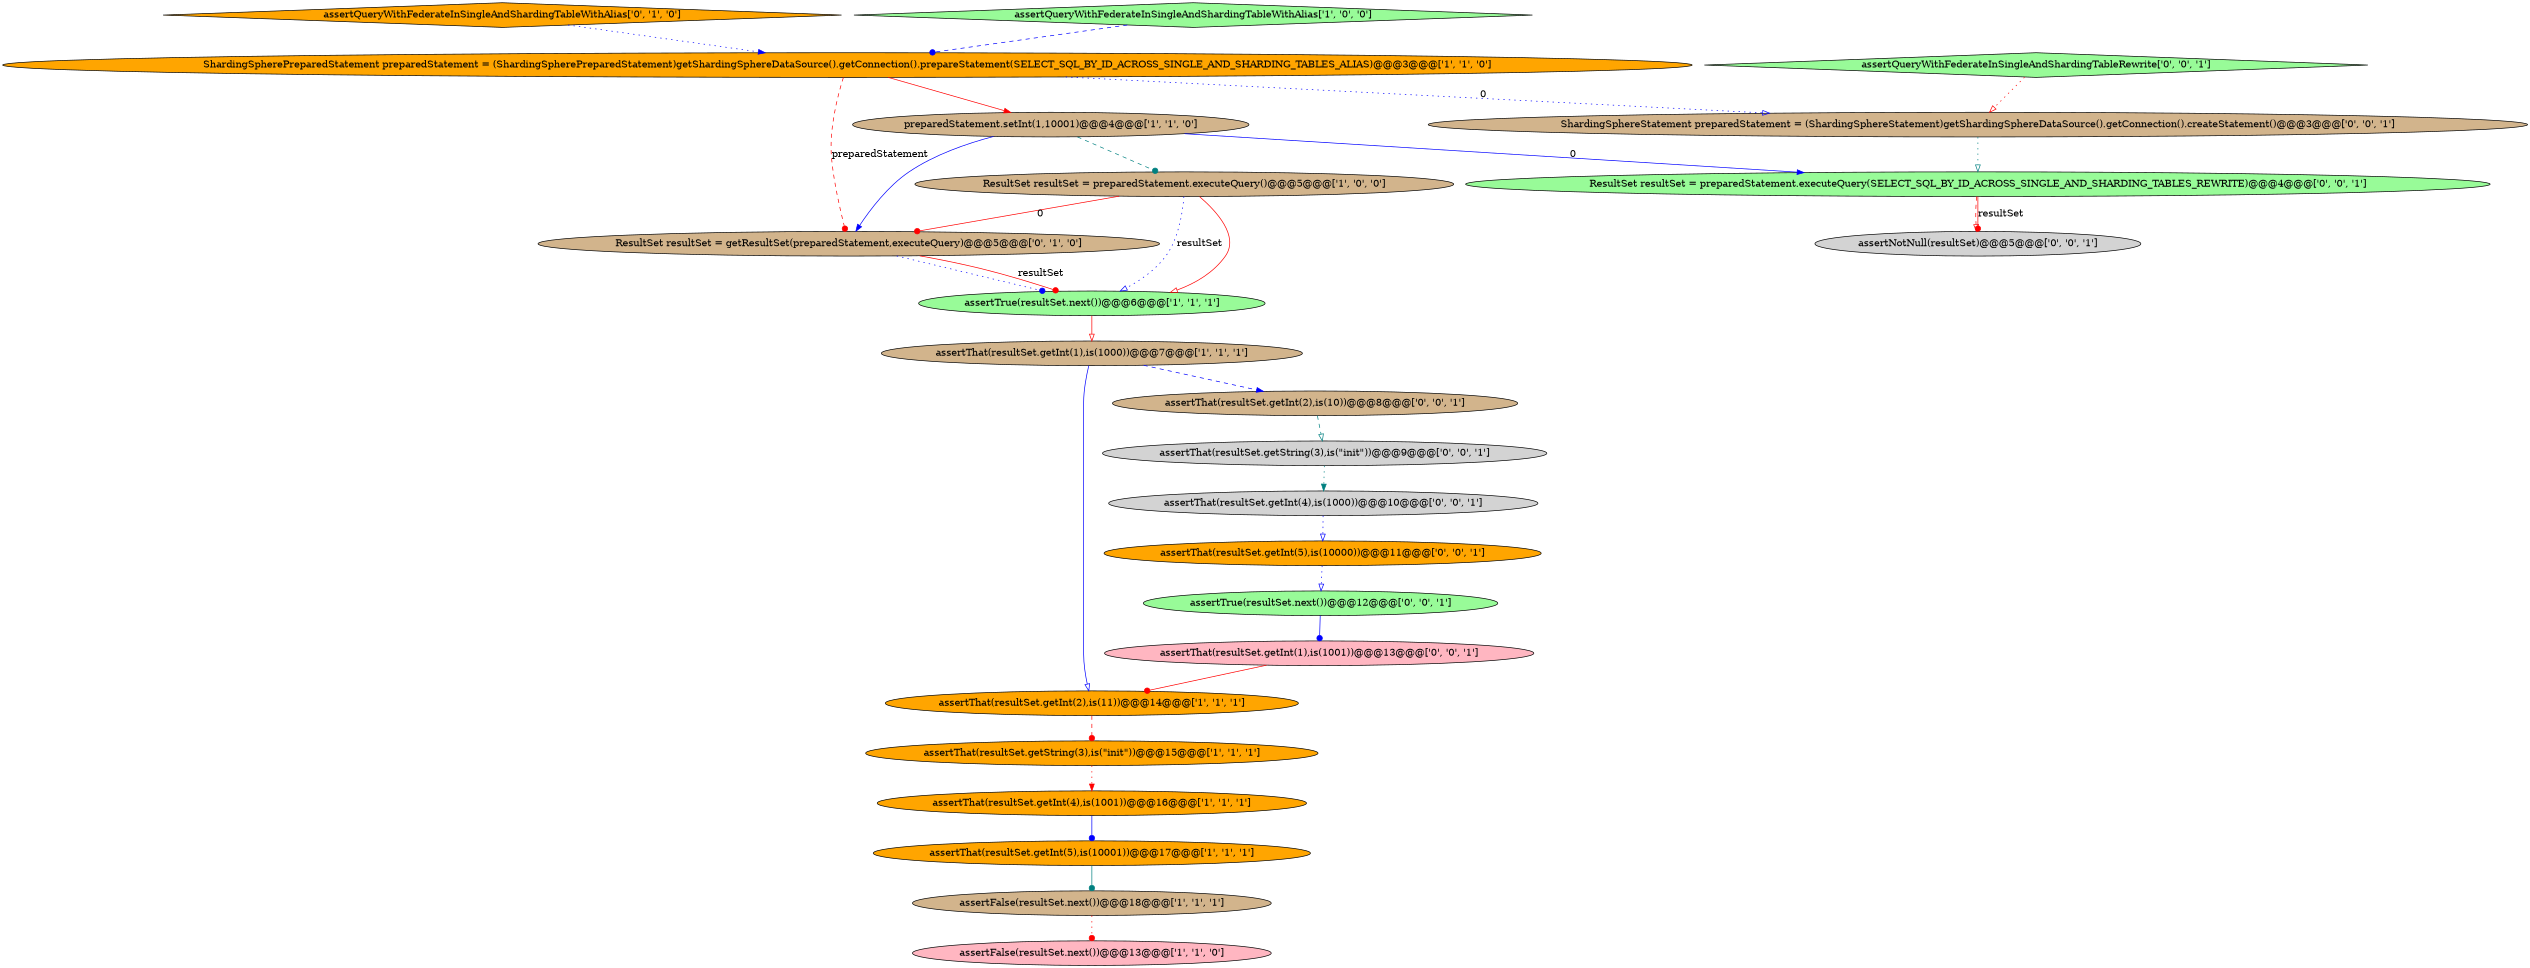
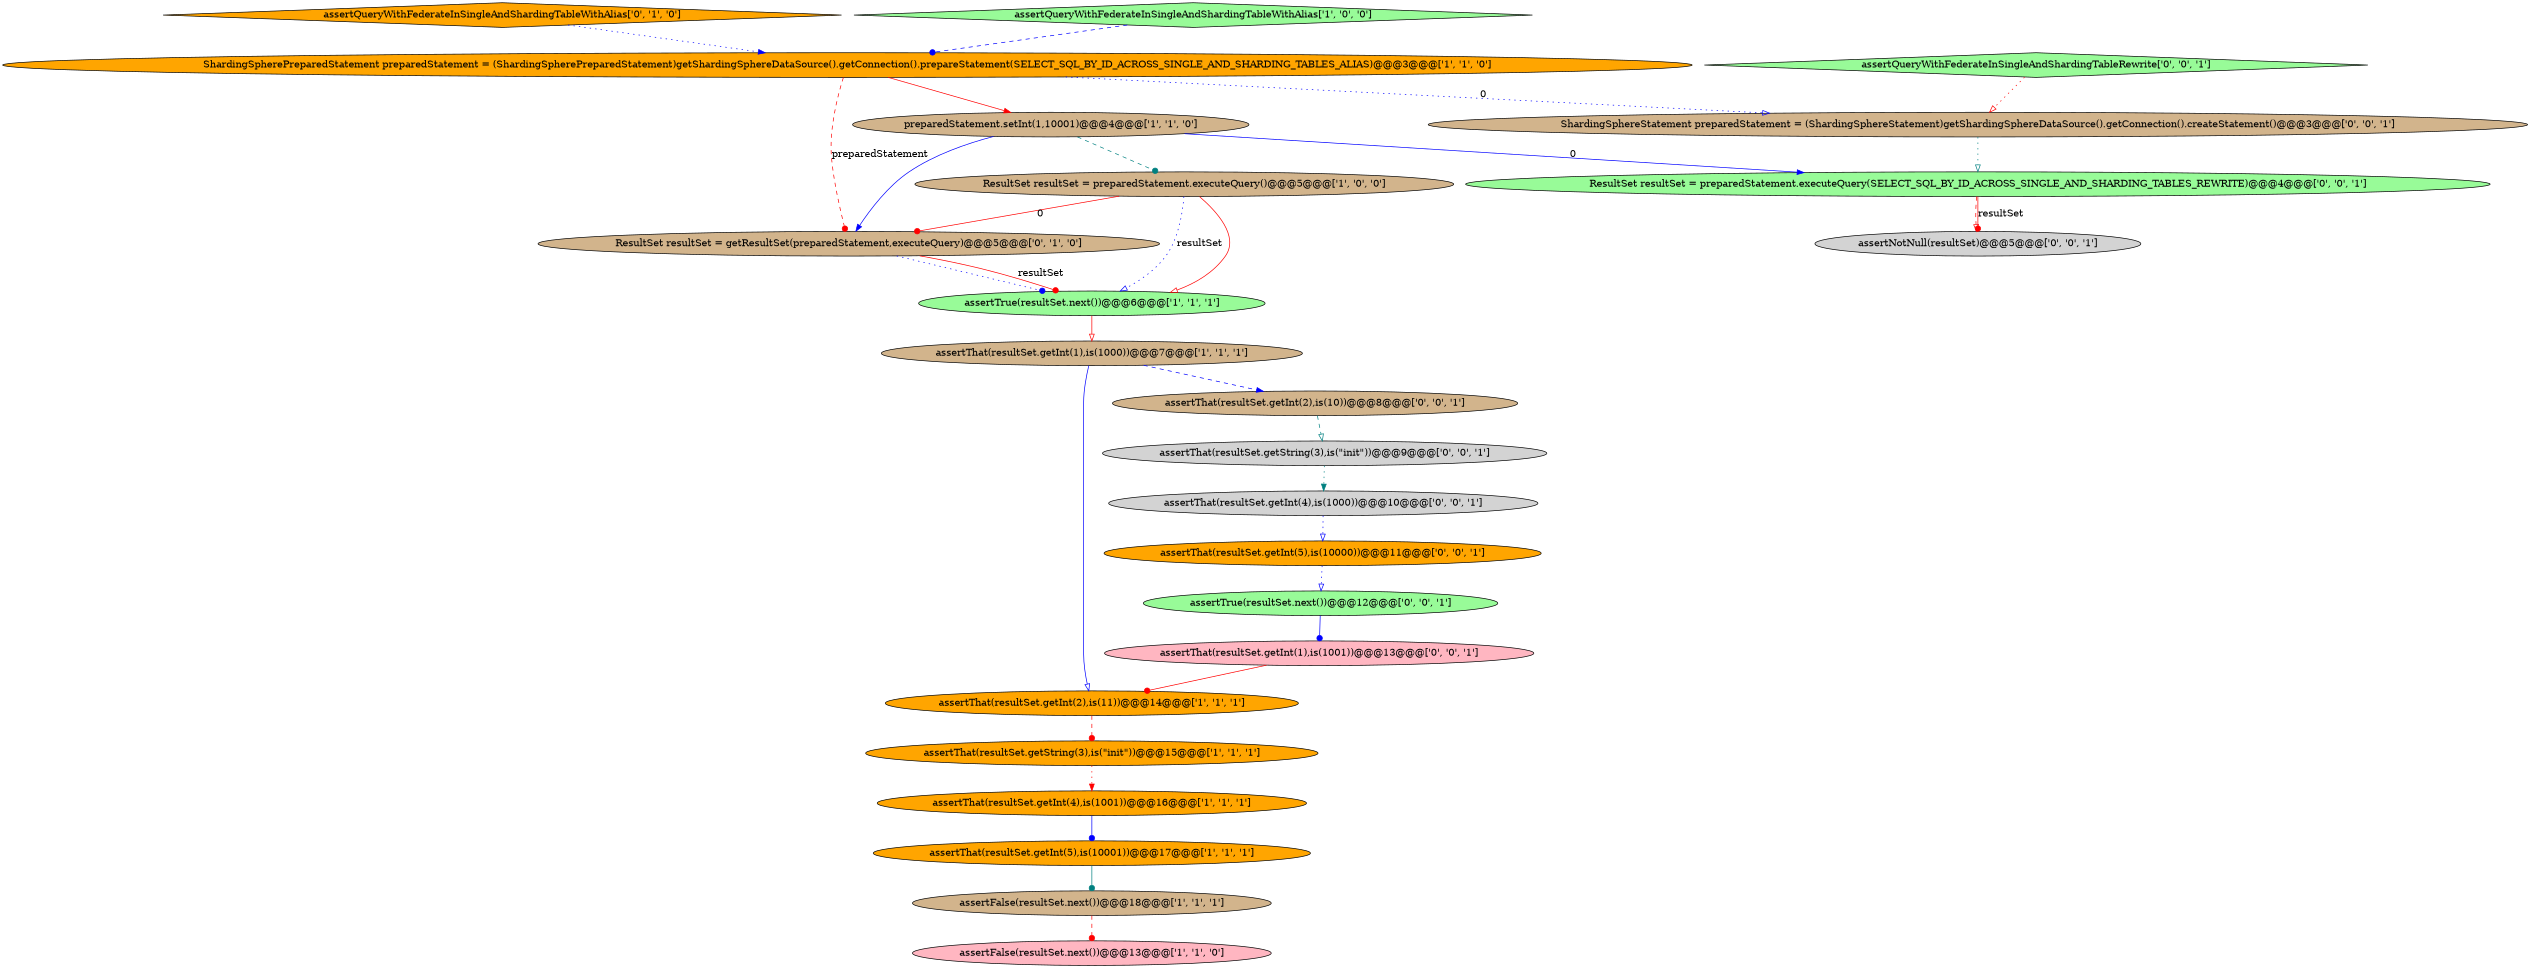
(1092, 925) -> (1092, 925)
